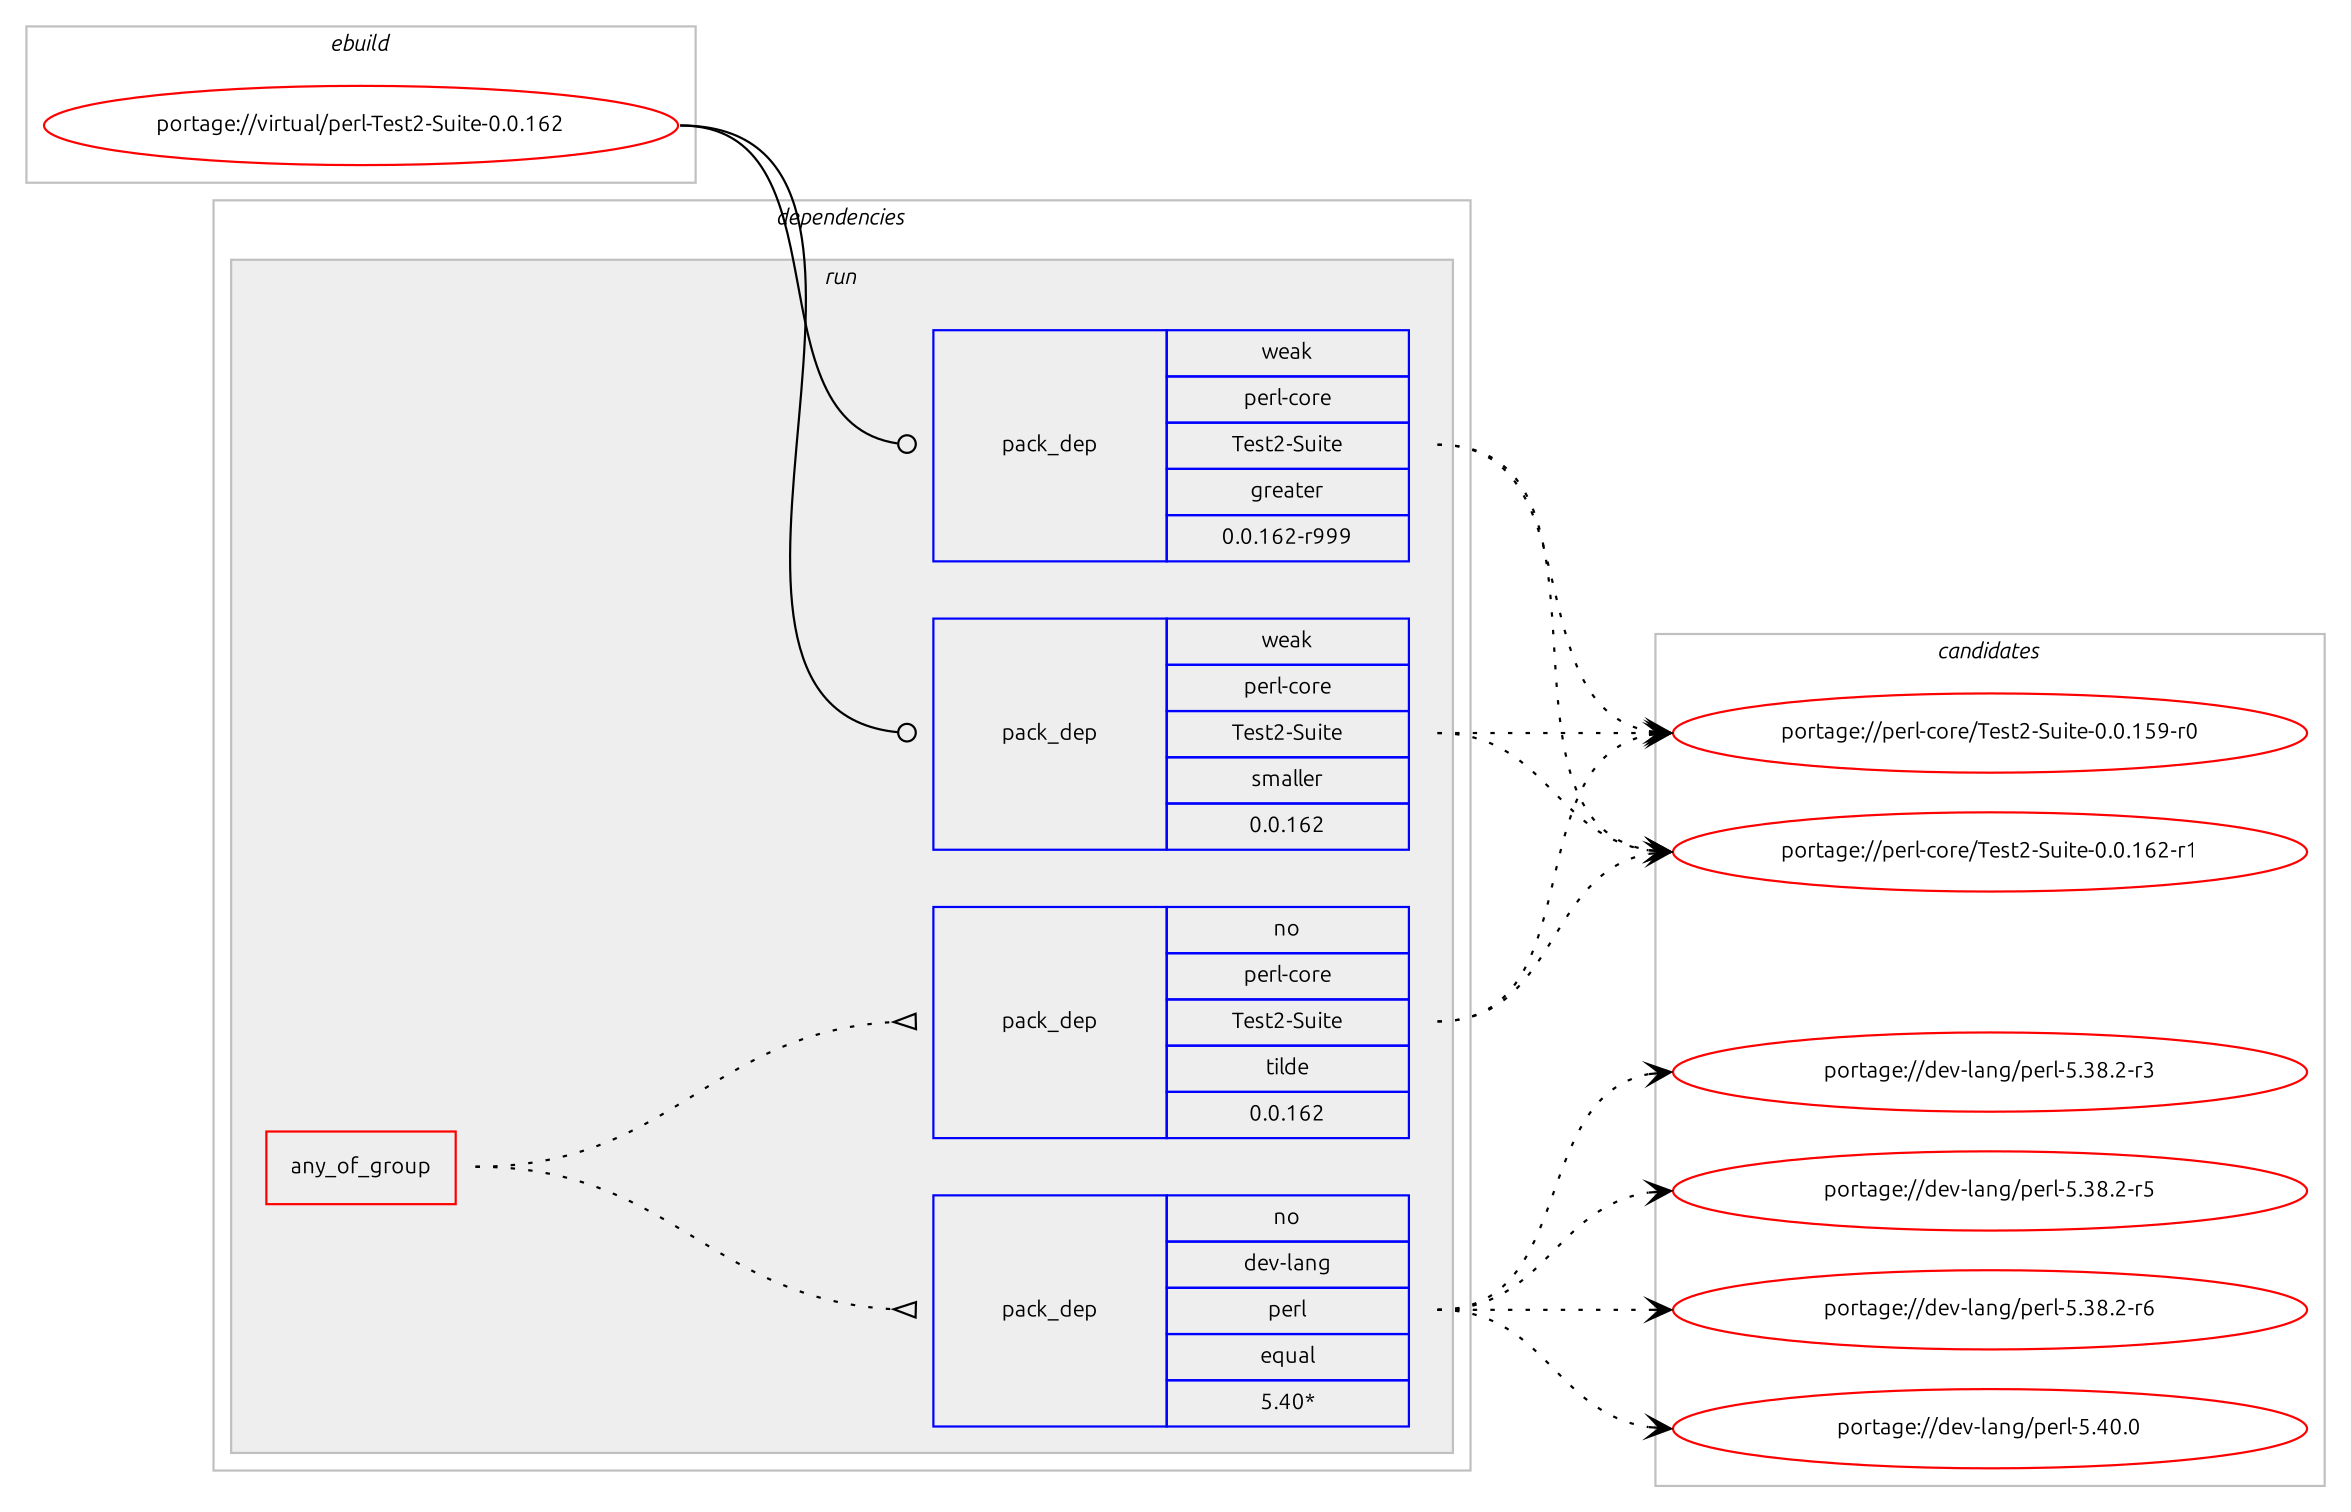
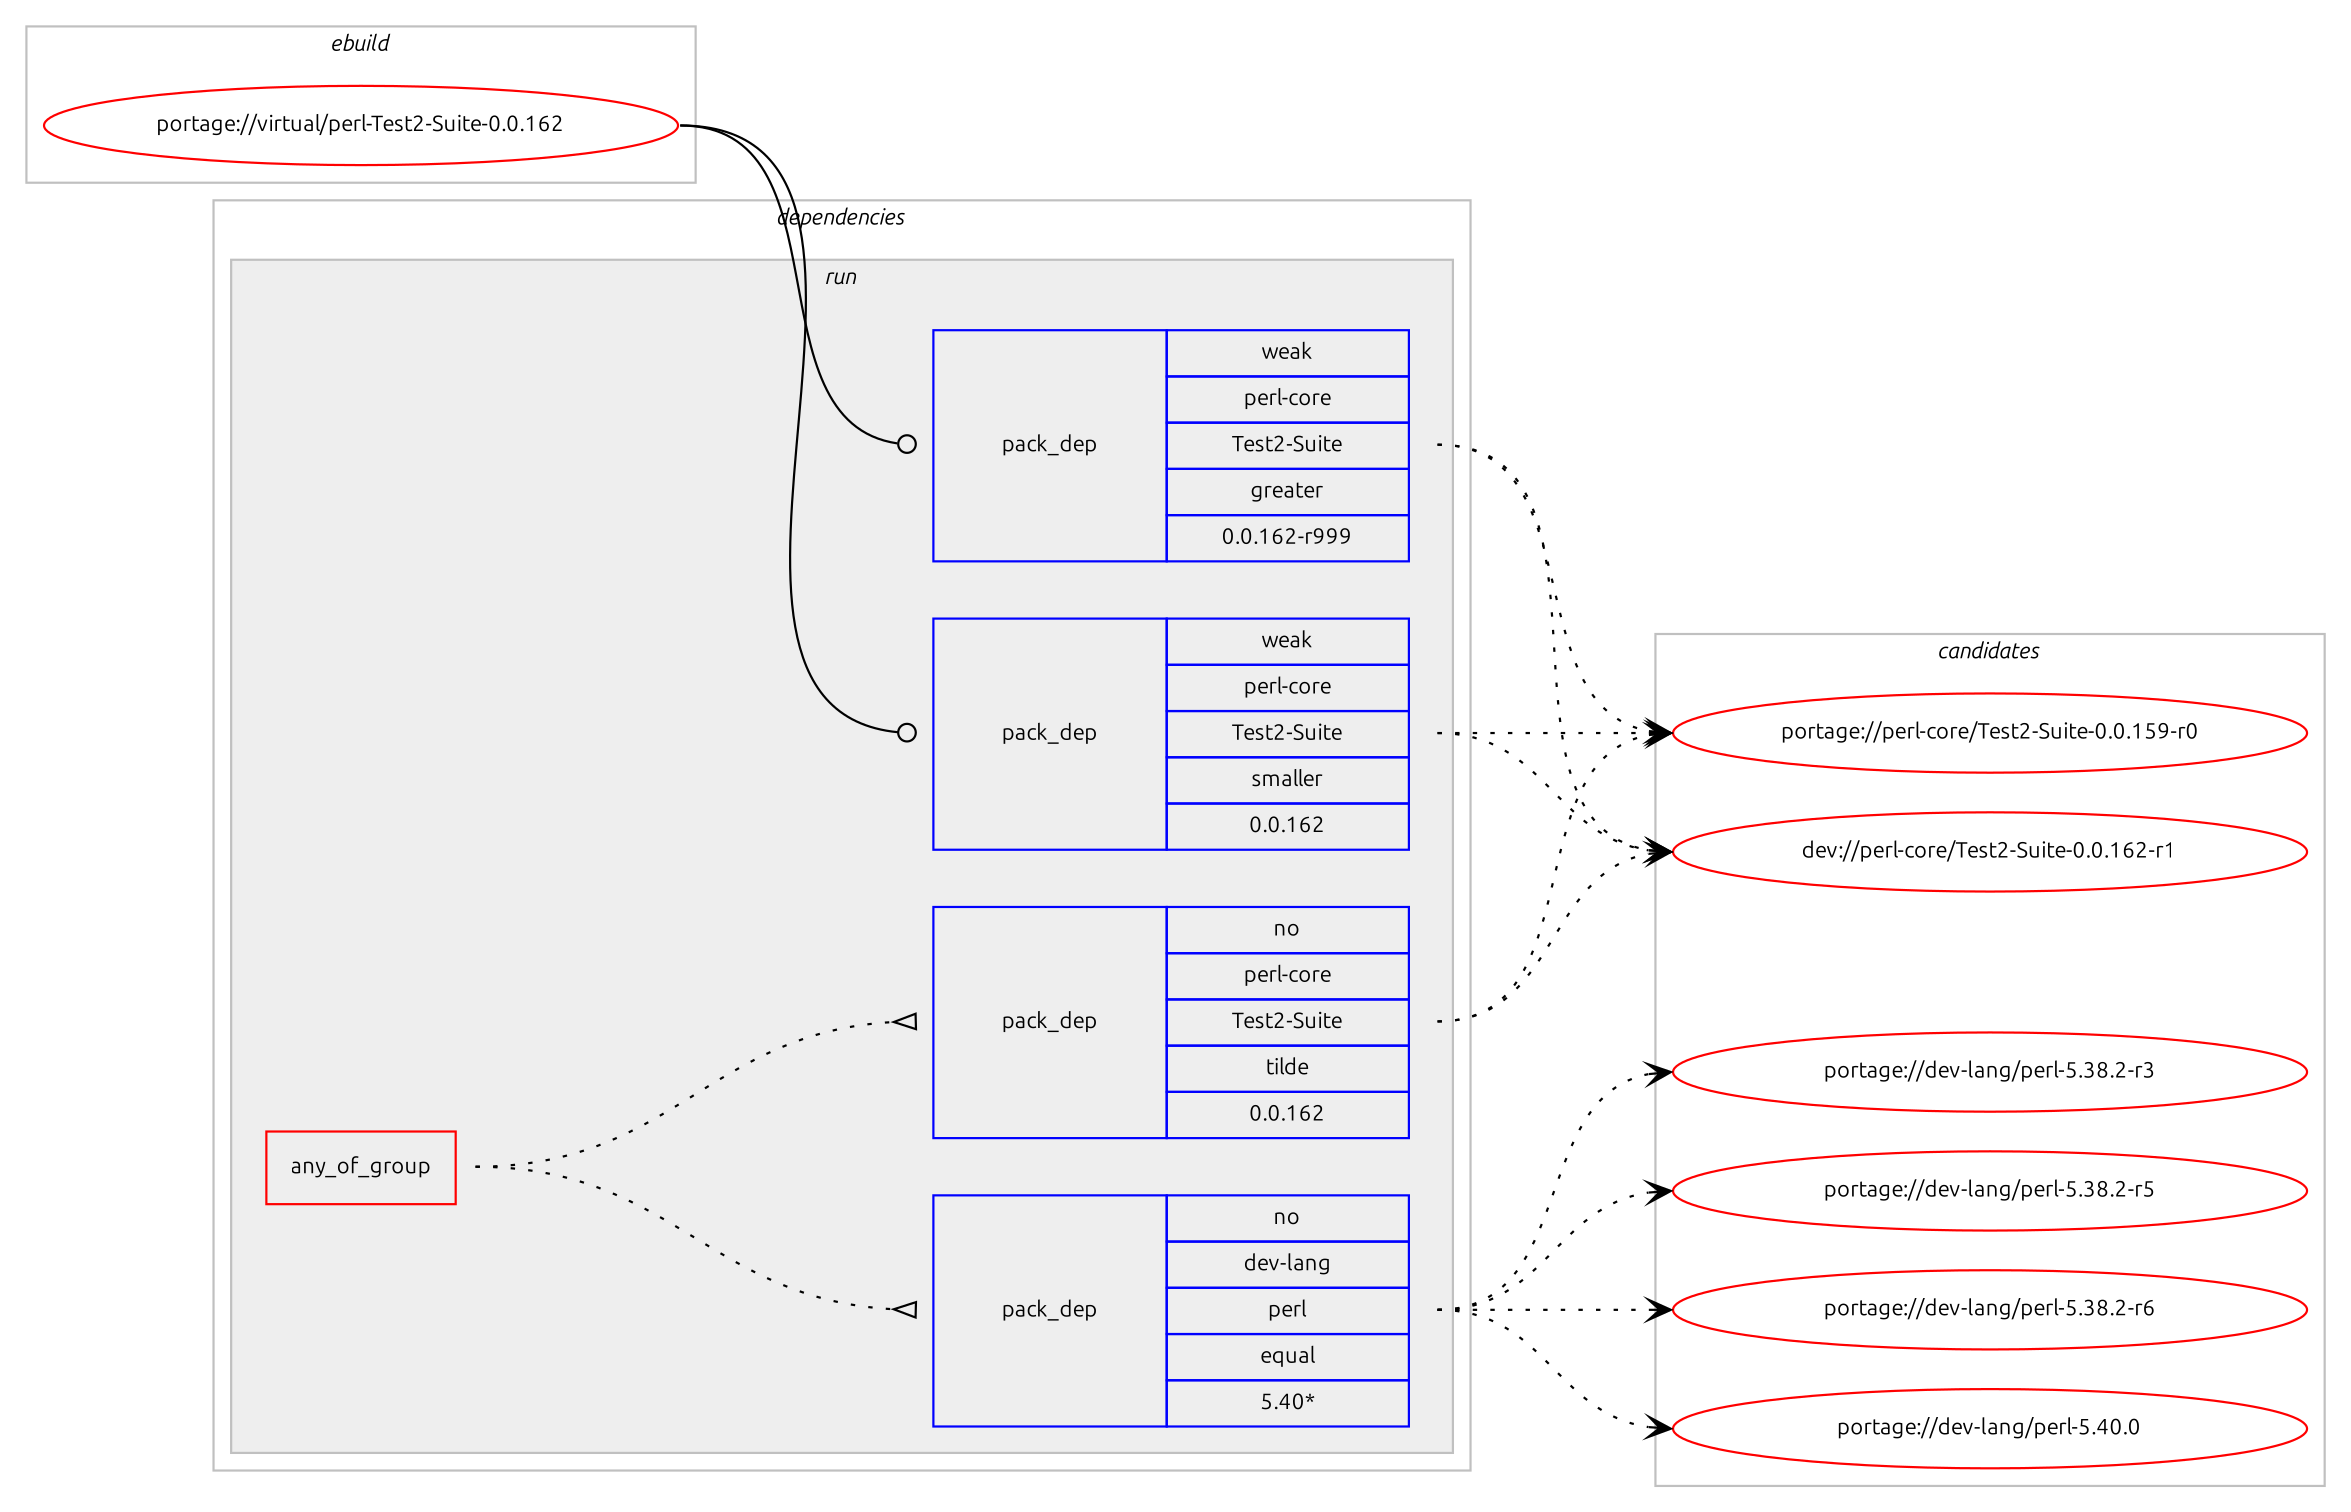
(1990, 852) -> (1990, 852)
